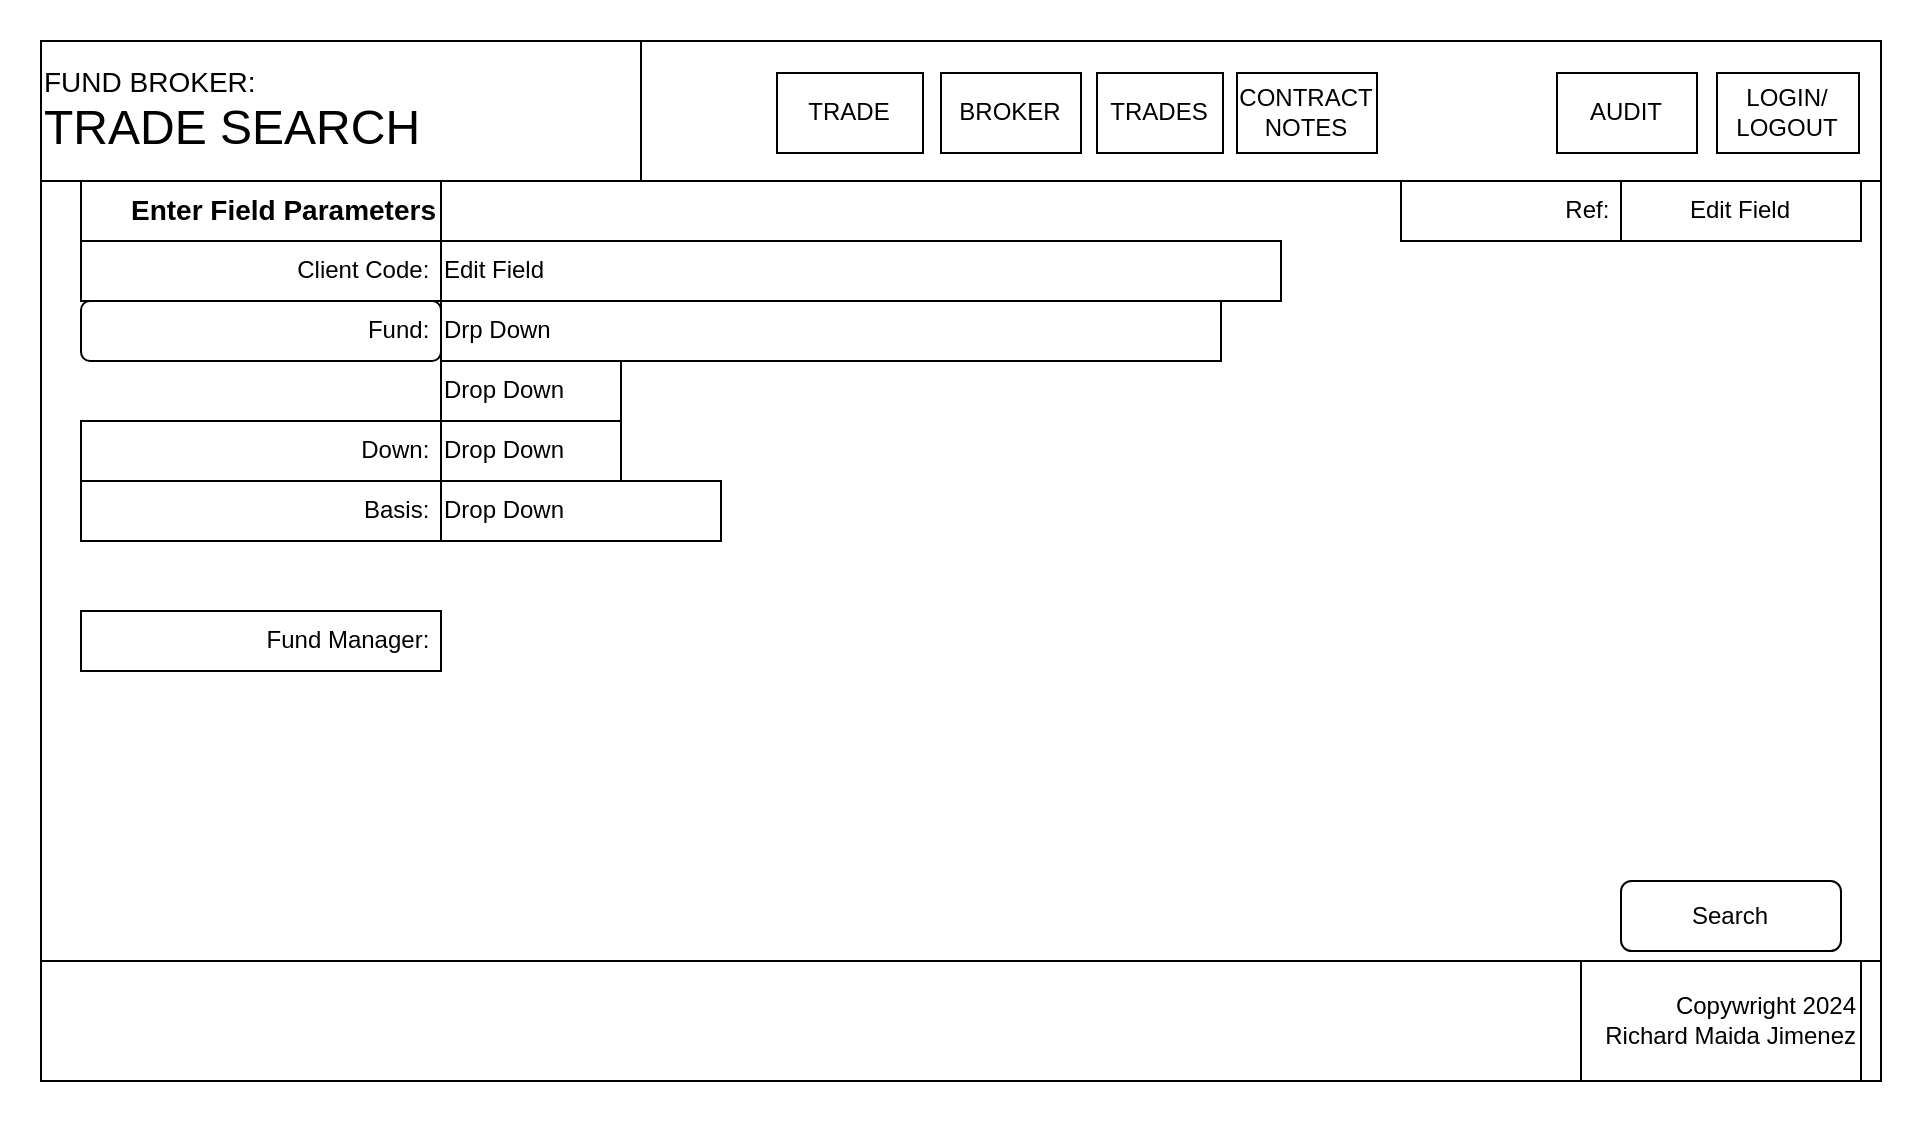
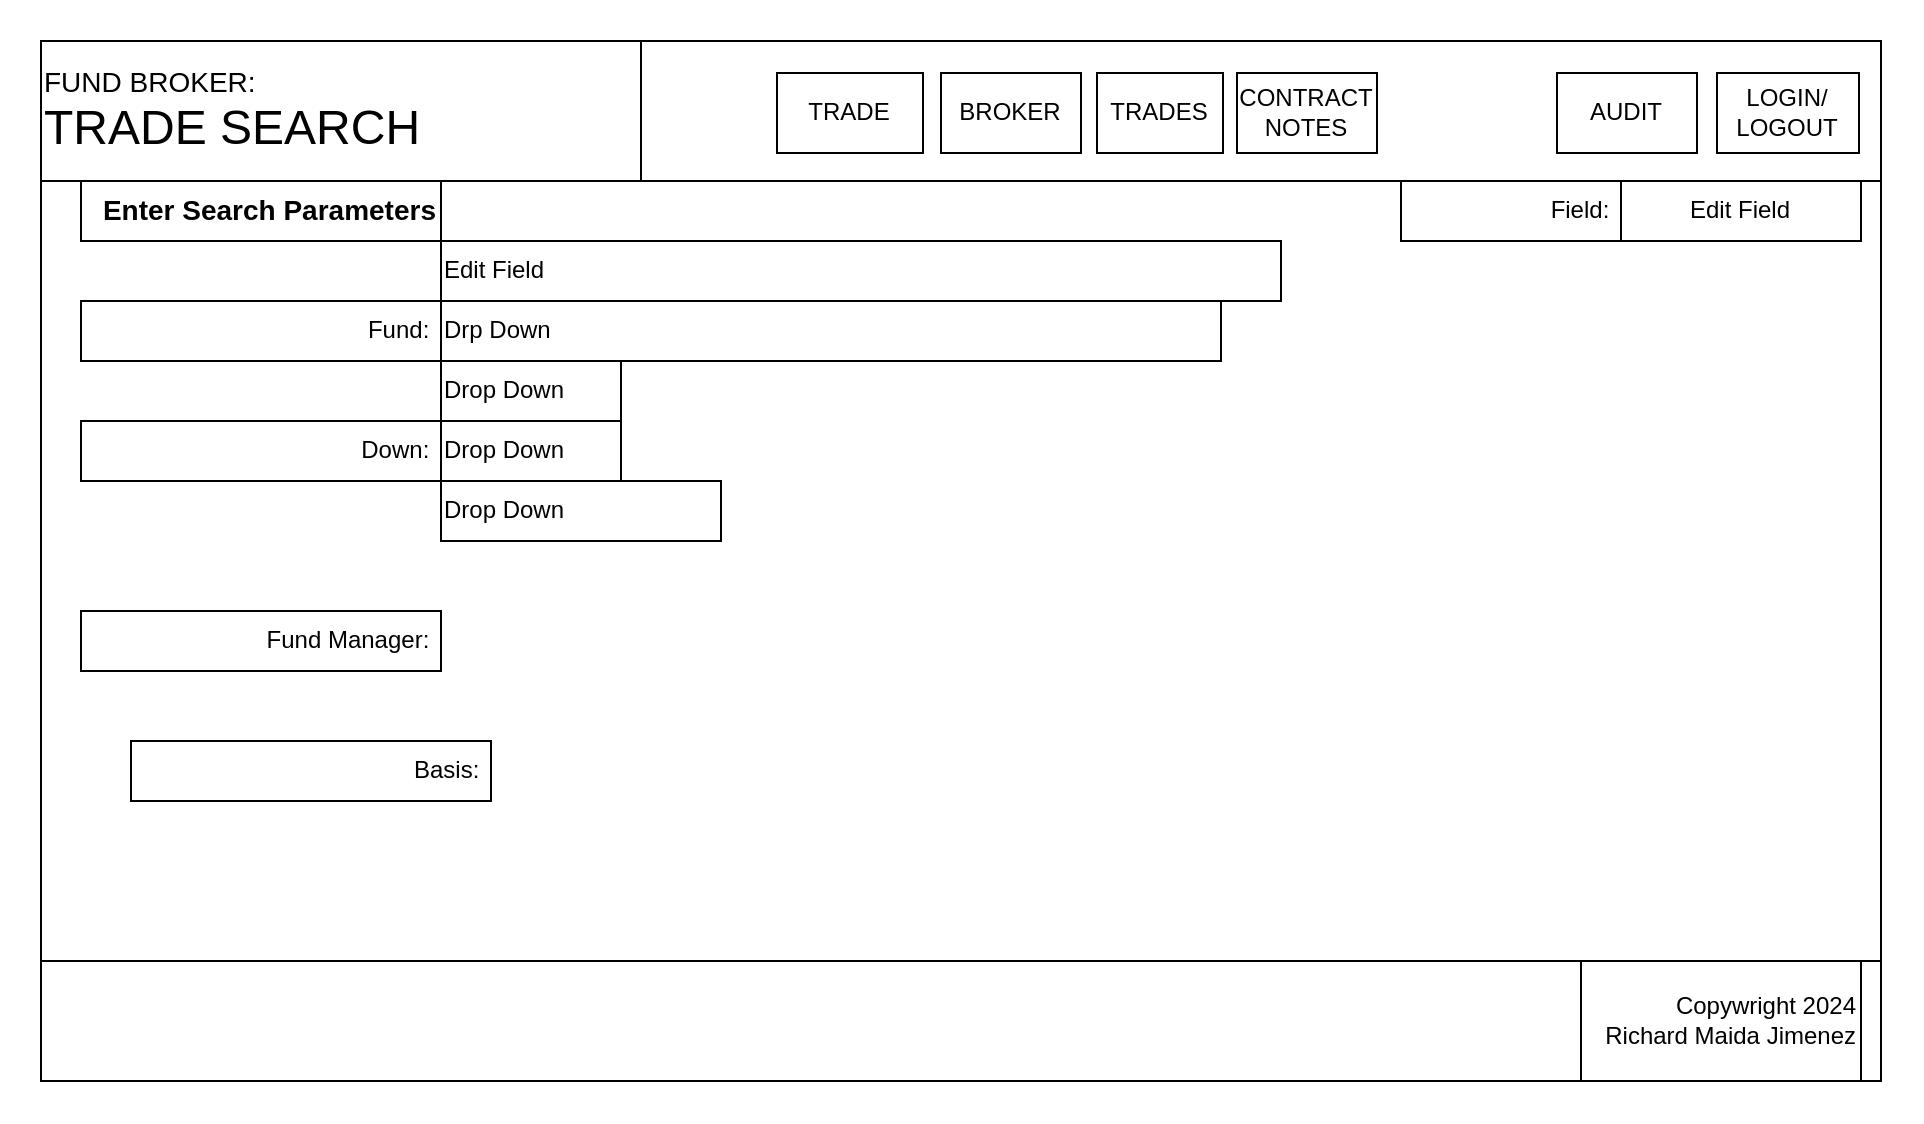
(302, 211) -> (289, 211)
(1593, 211) -> (1586, 211)
(261, 271) -> none
(261, 331) -> (261, 331)
(261, 511) -> (311, 771)
(1731, 916) -> none
